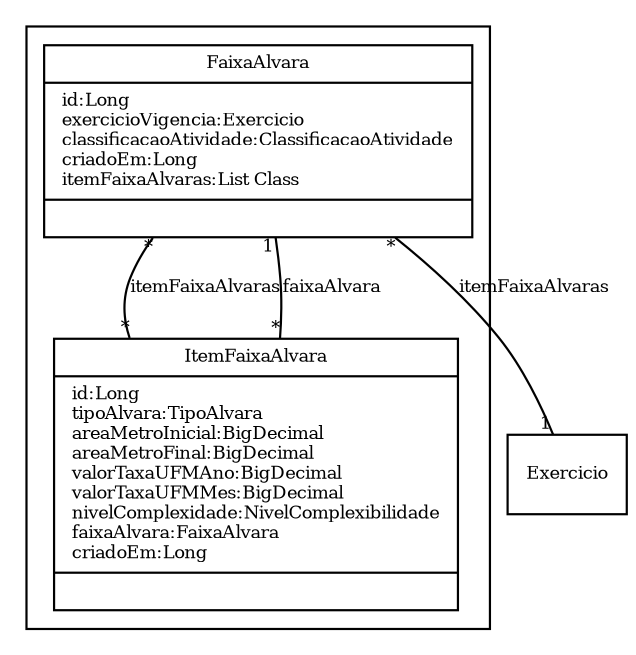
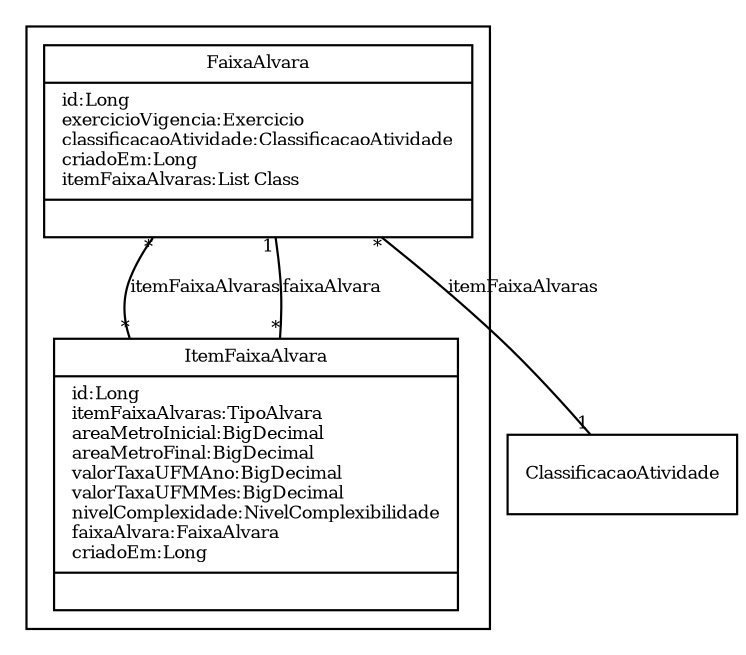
(168, 414) -> (198, 414)
(567, 474) -> (622, 474)
